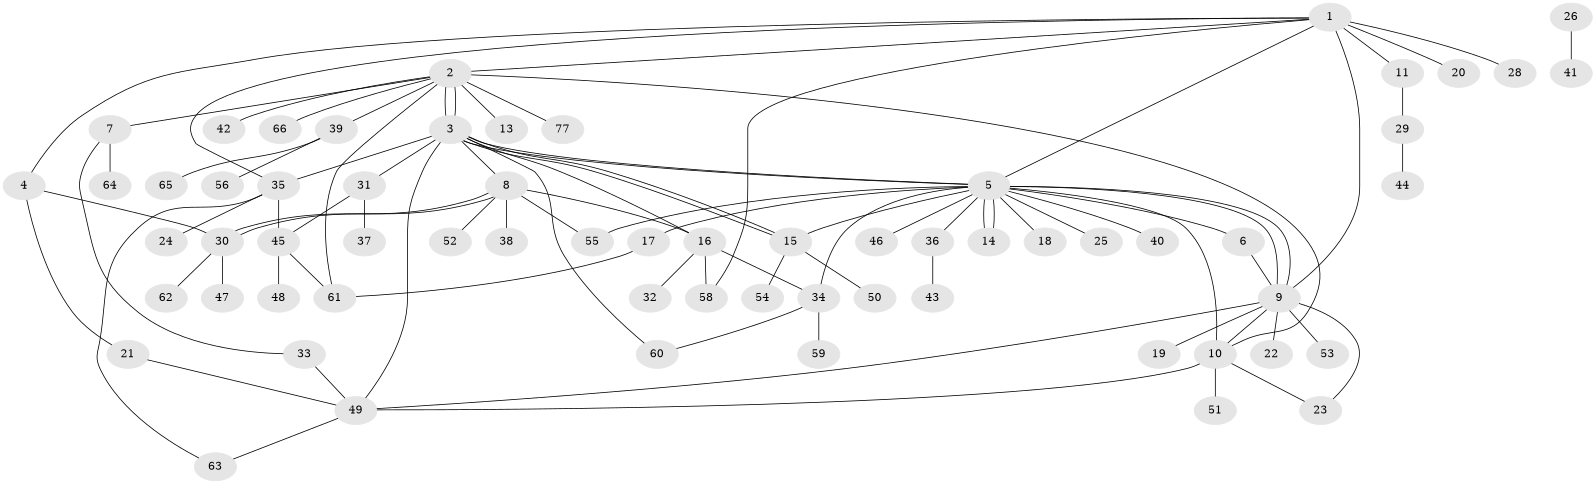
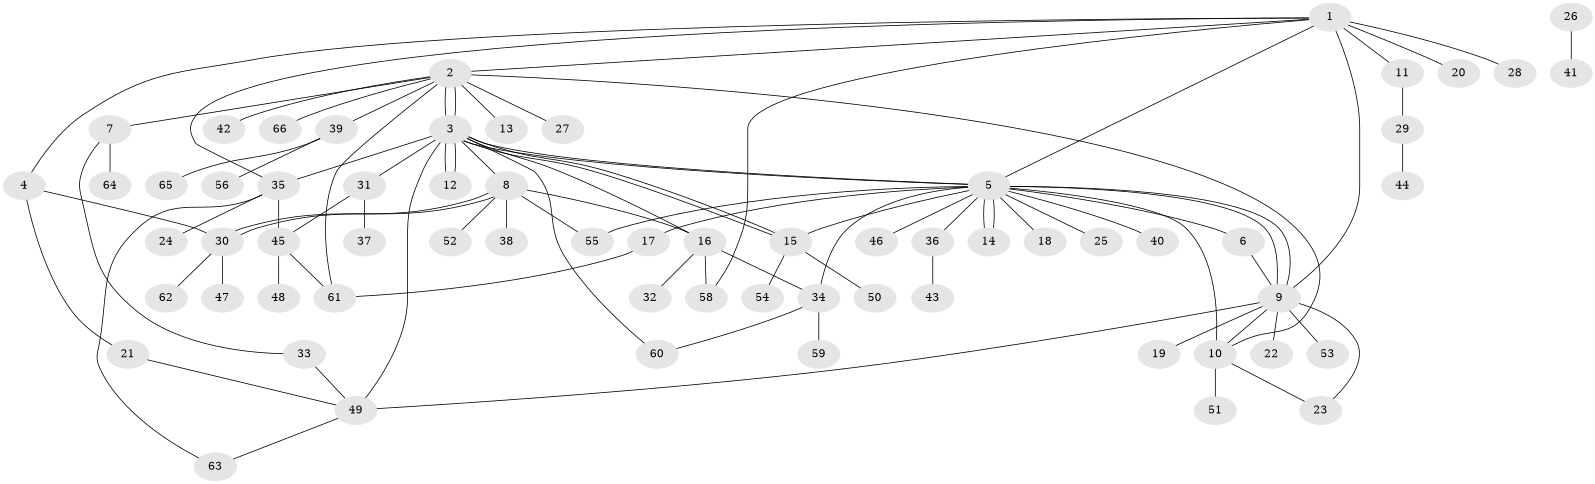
(563, 130) -> (563, 130)
none -> (450, 186)
(790, 403) -> none
